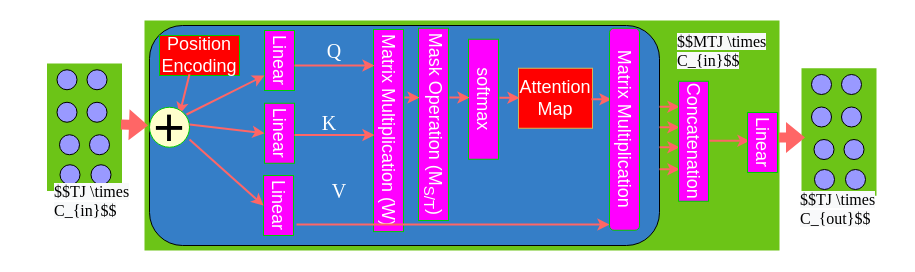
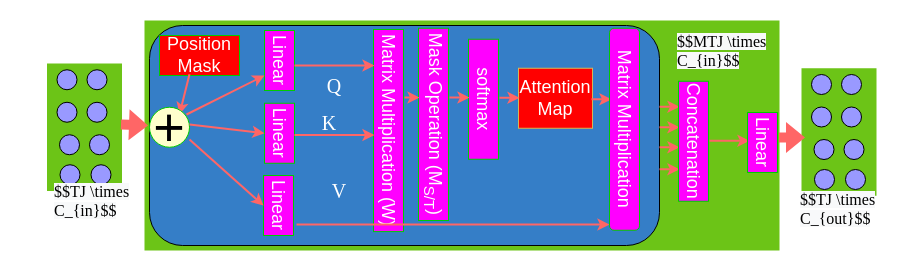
(335, 51) -> (335, 86)
(200, 56) -> (200, 56)
